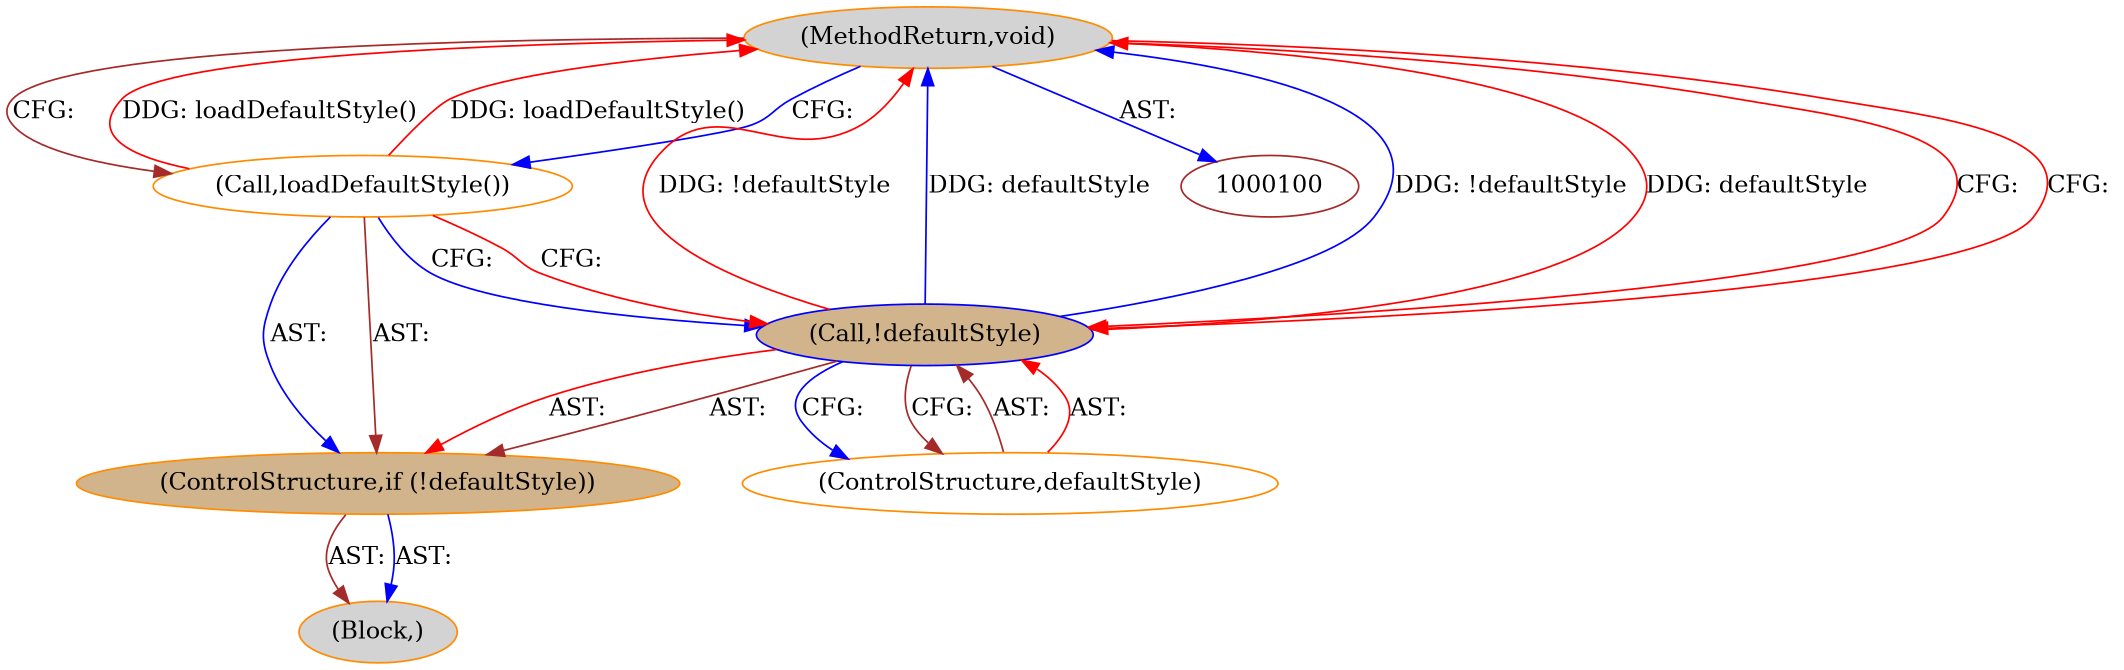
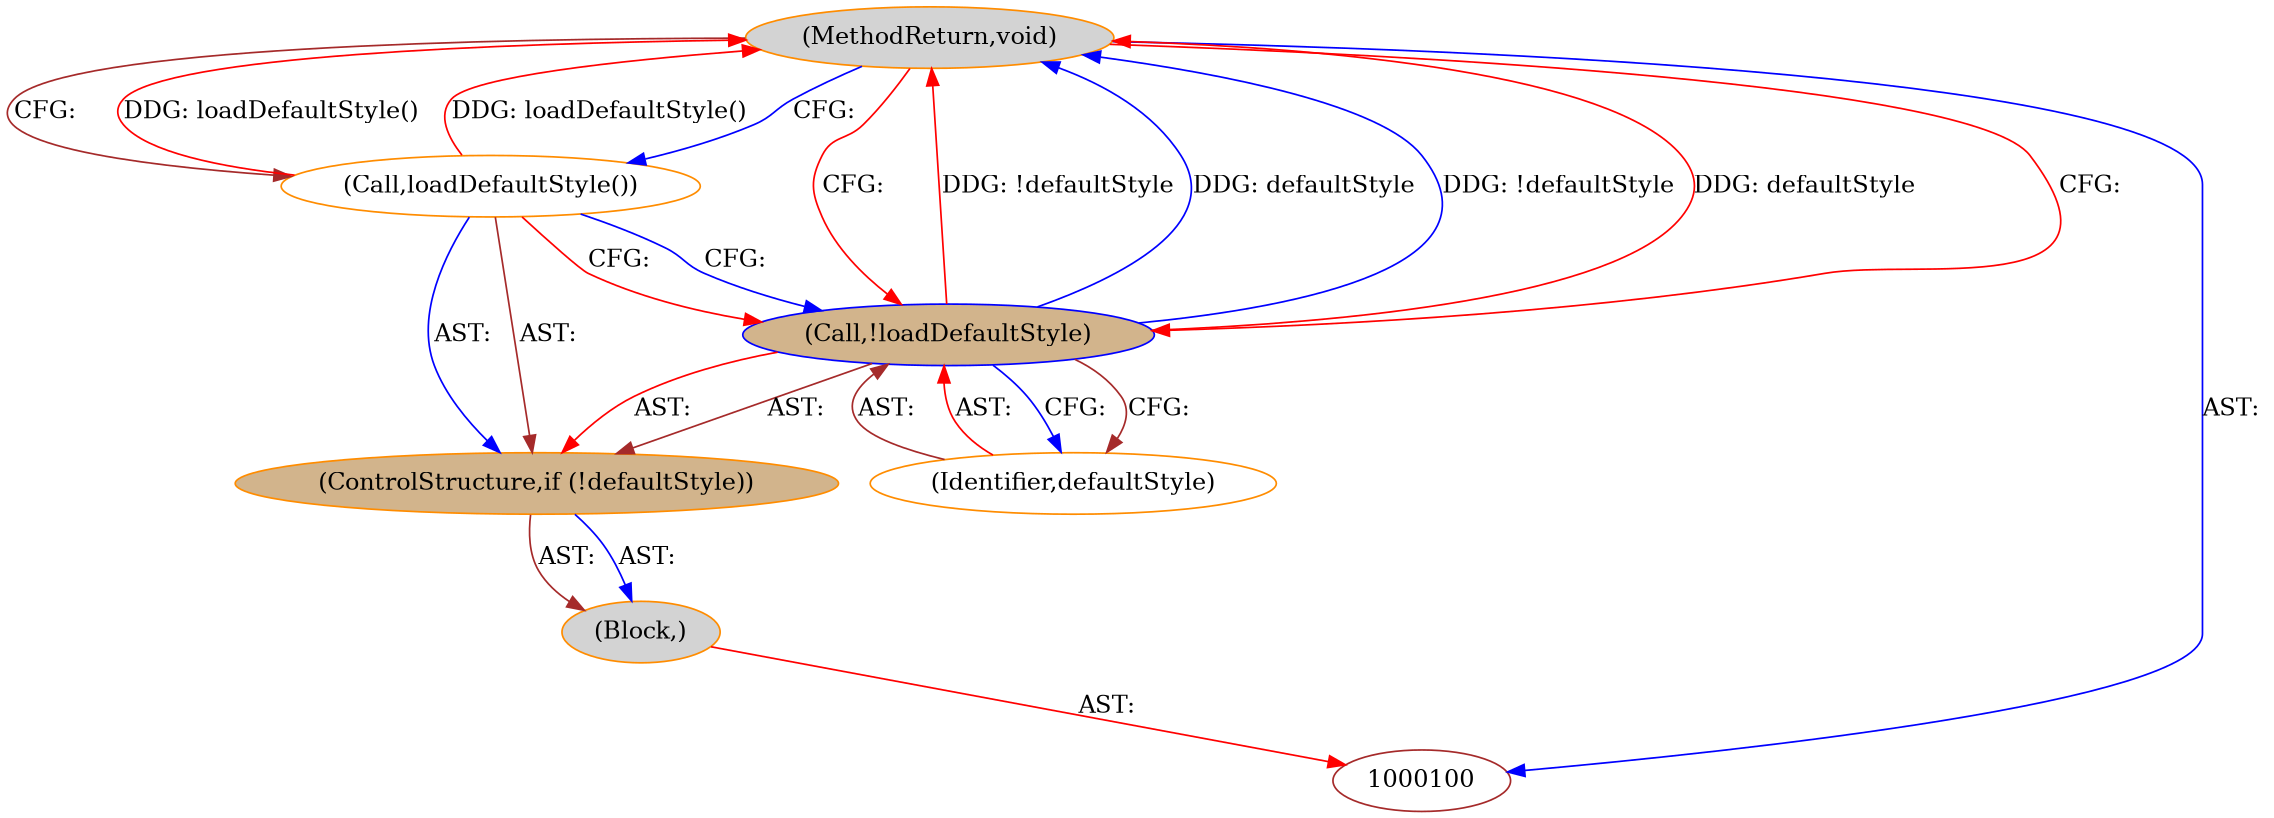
(925, 335) -> (949, 335)
(1010, 483) -> (1073, 483)
none -> (1020, 704)
